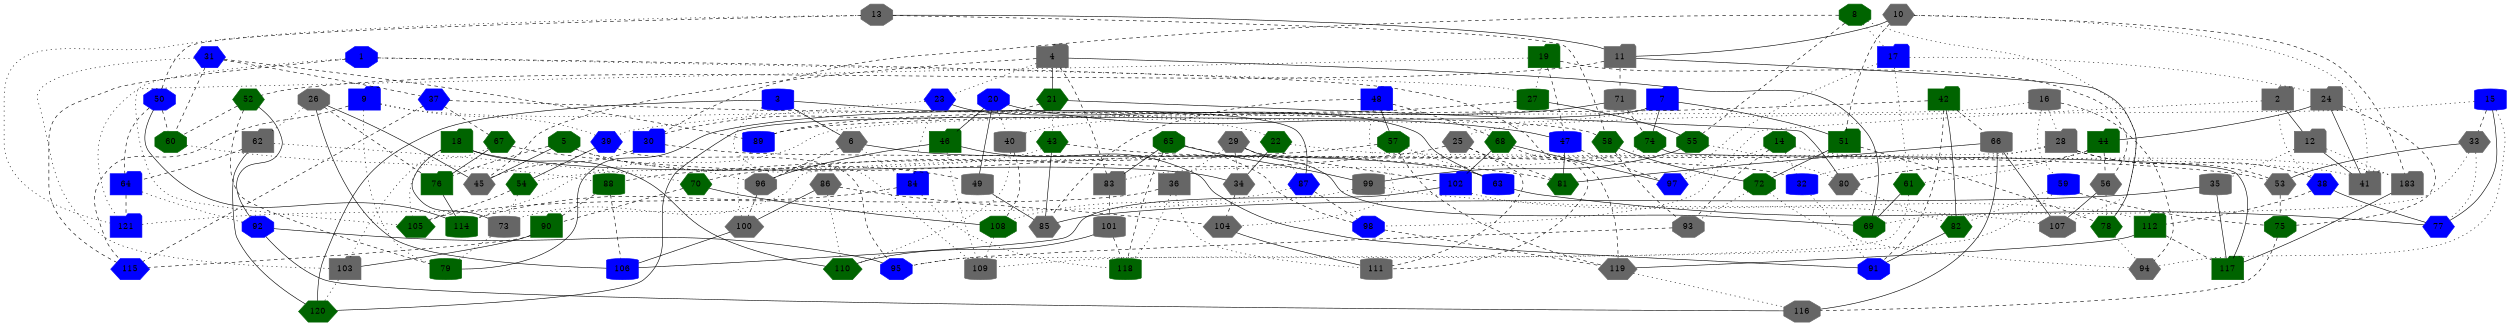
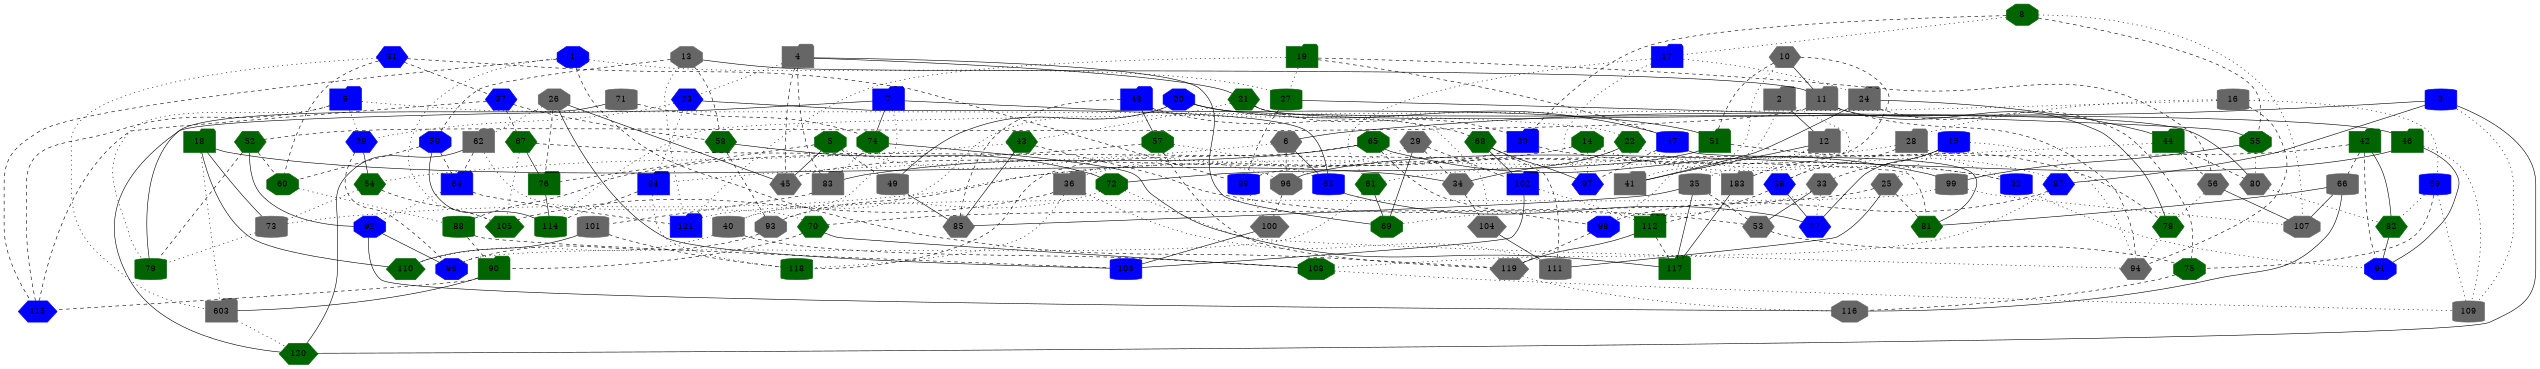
(1620, 78) -> (2020, 135)
(2173, 164) -> (1729, 207)
(826, 184) -> none
(1508, 209) -> (1734, 250)
(345, 269) -> (221, 312)
